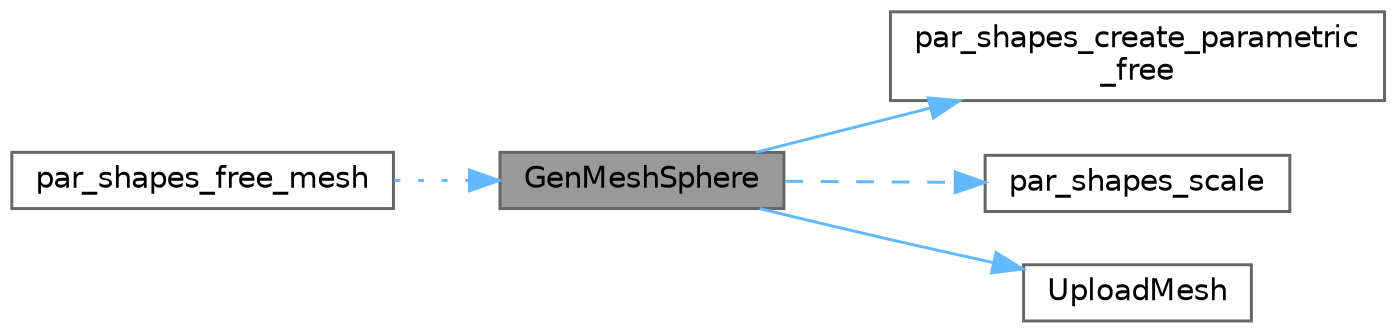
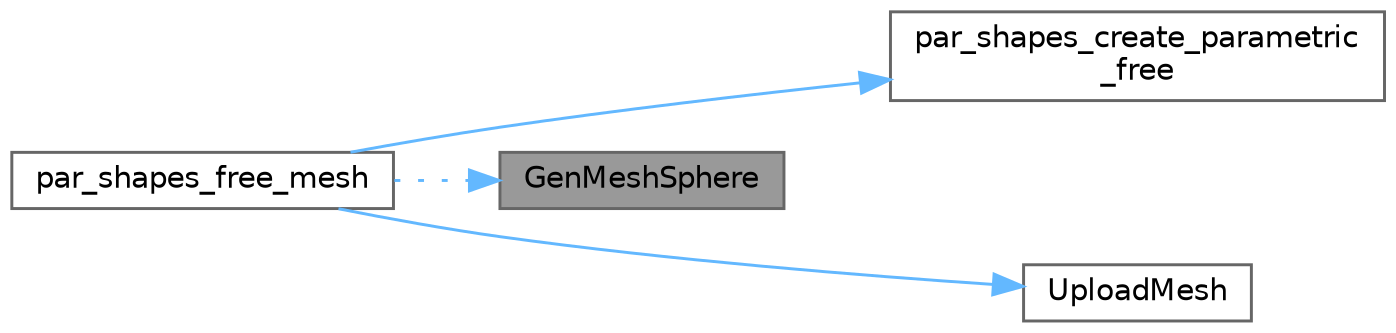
(843, 130) -> (605, 113)
(1137, 183) -> none
(876, 236) -> (665, 257)
